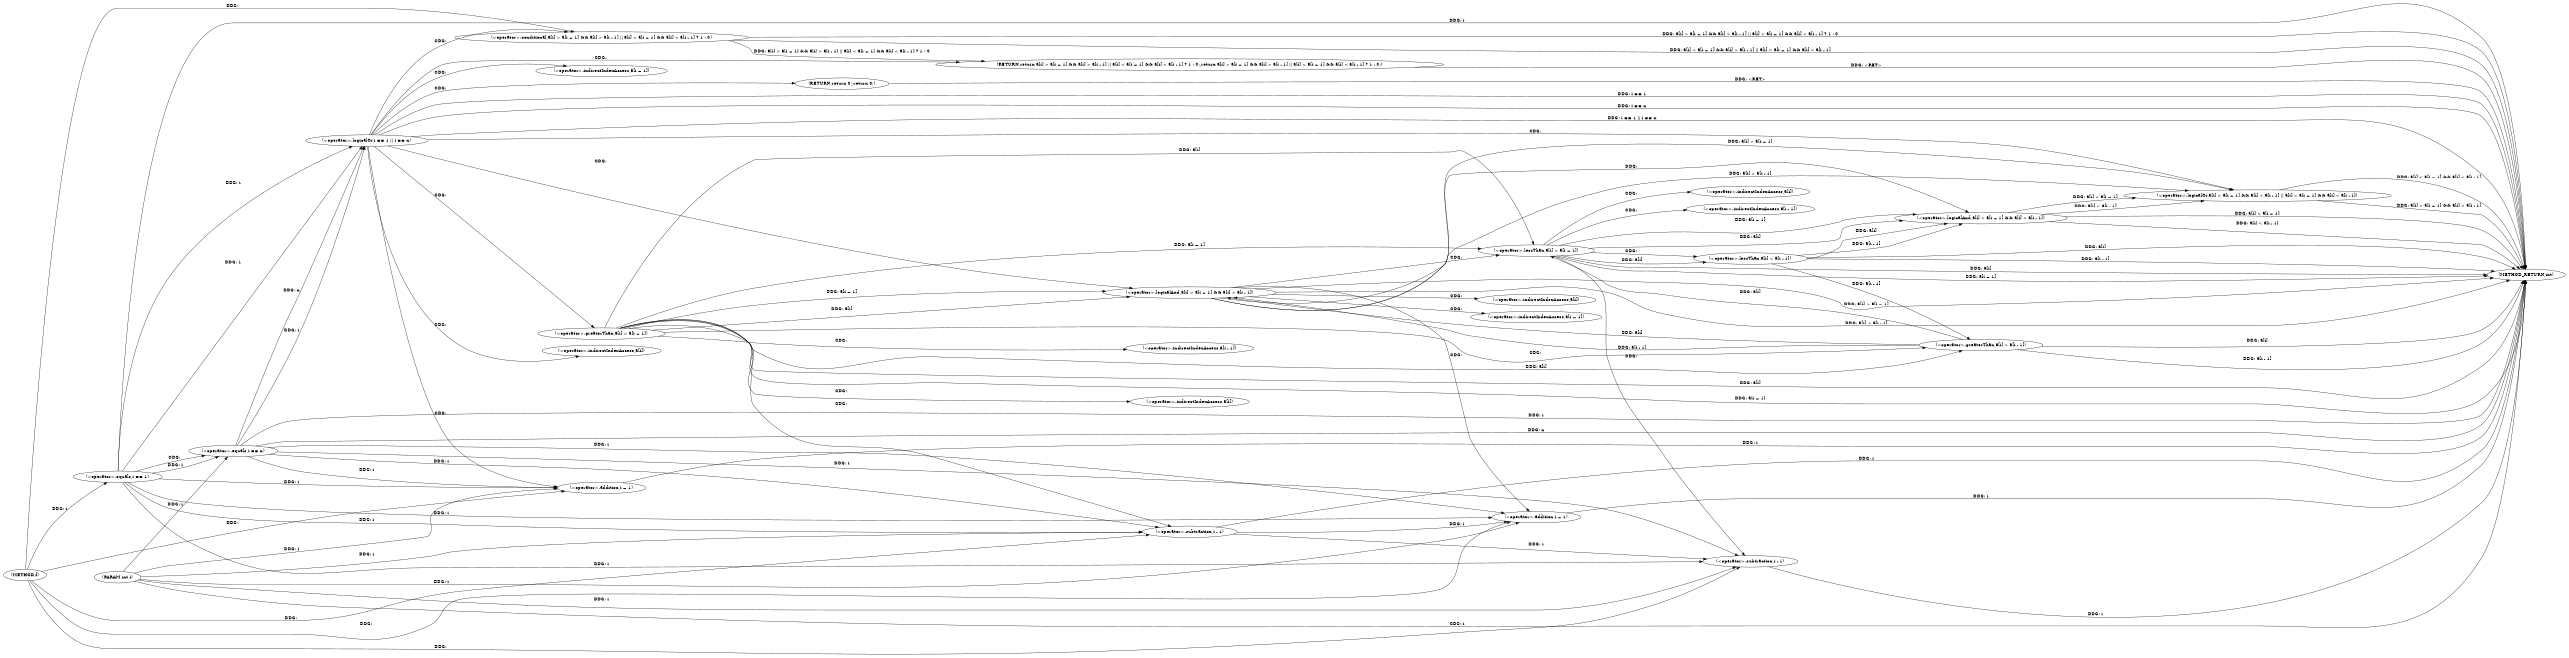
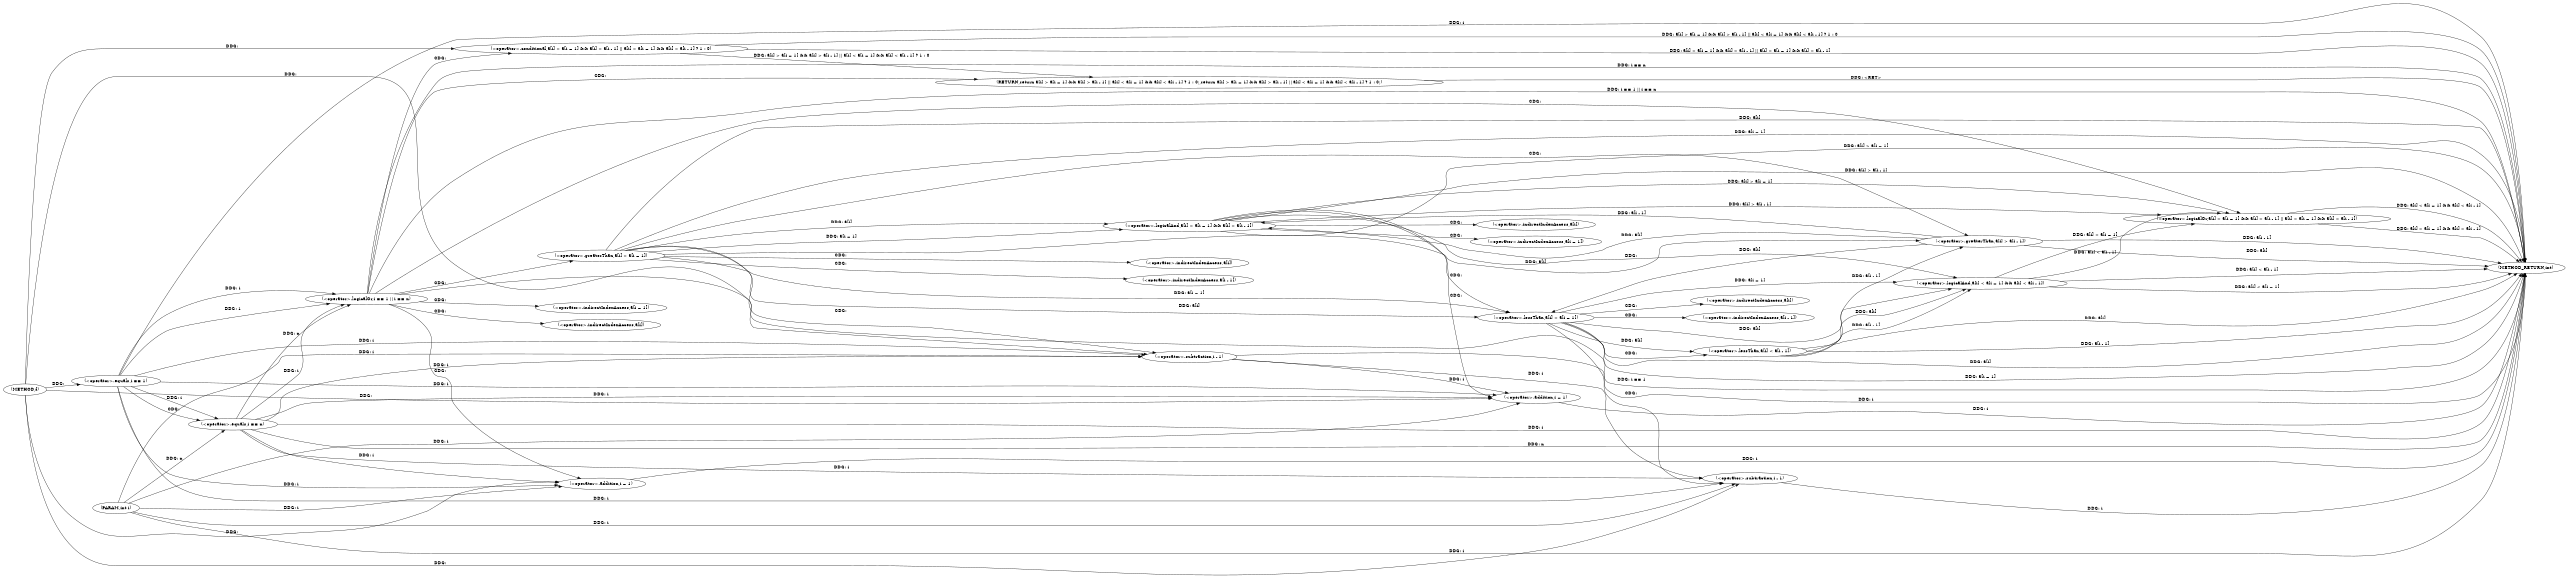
(842, 84) -> none
(756, 232) -> none
(175, 504) -> (175, 459)
(60, 509) -> (59, 384)
(1457, 624) -> (1457, 551)
